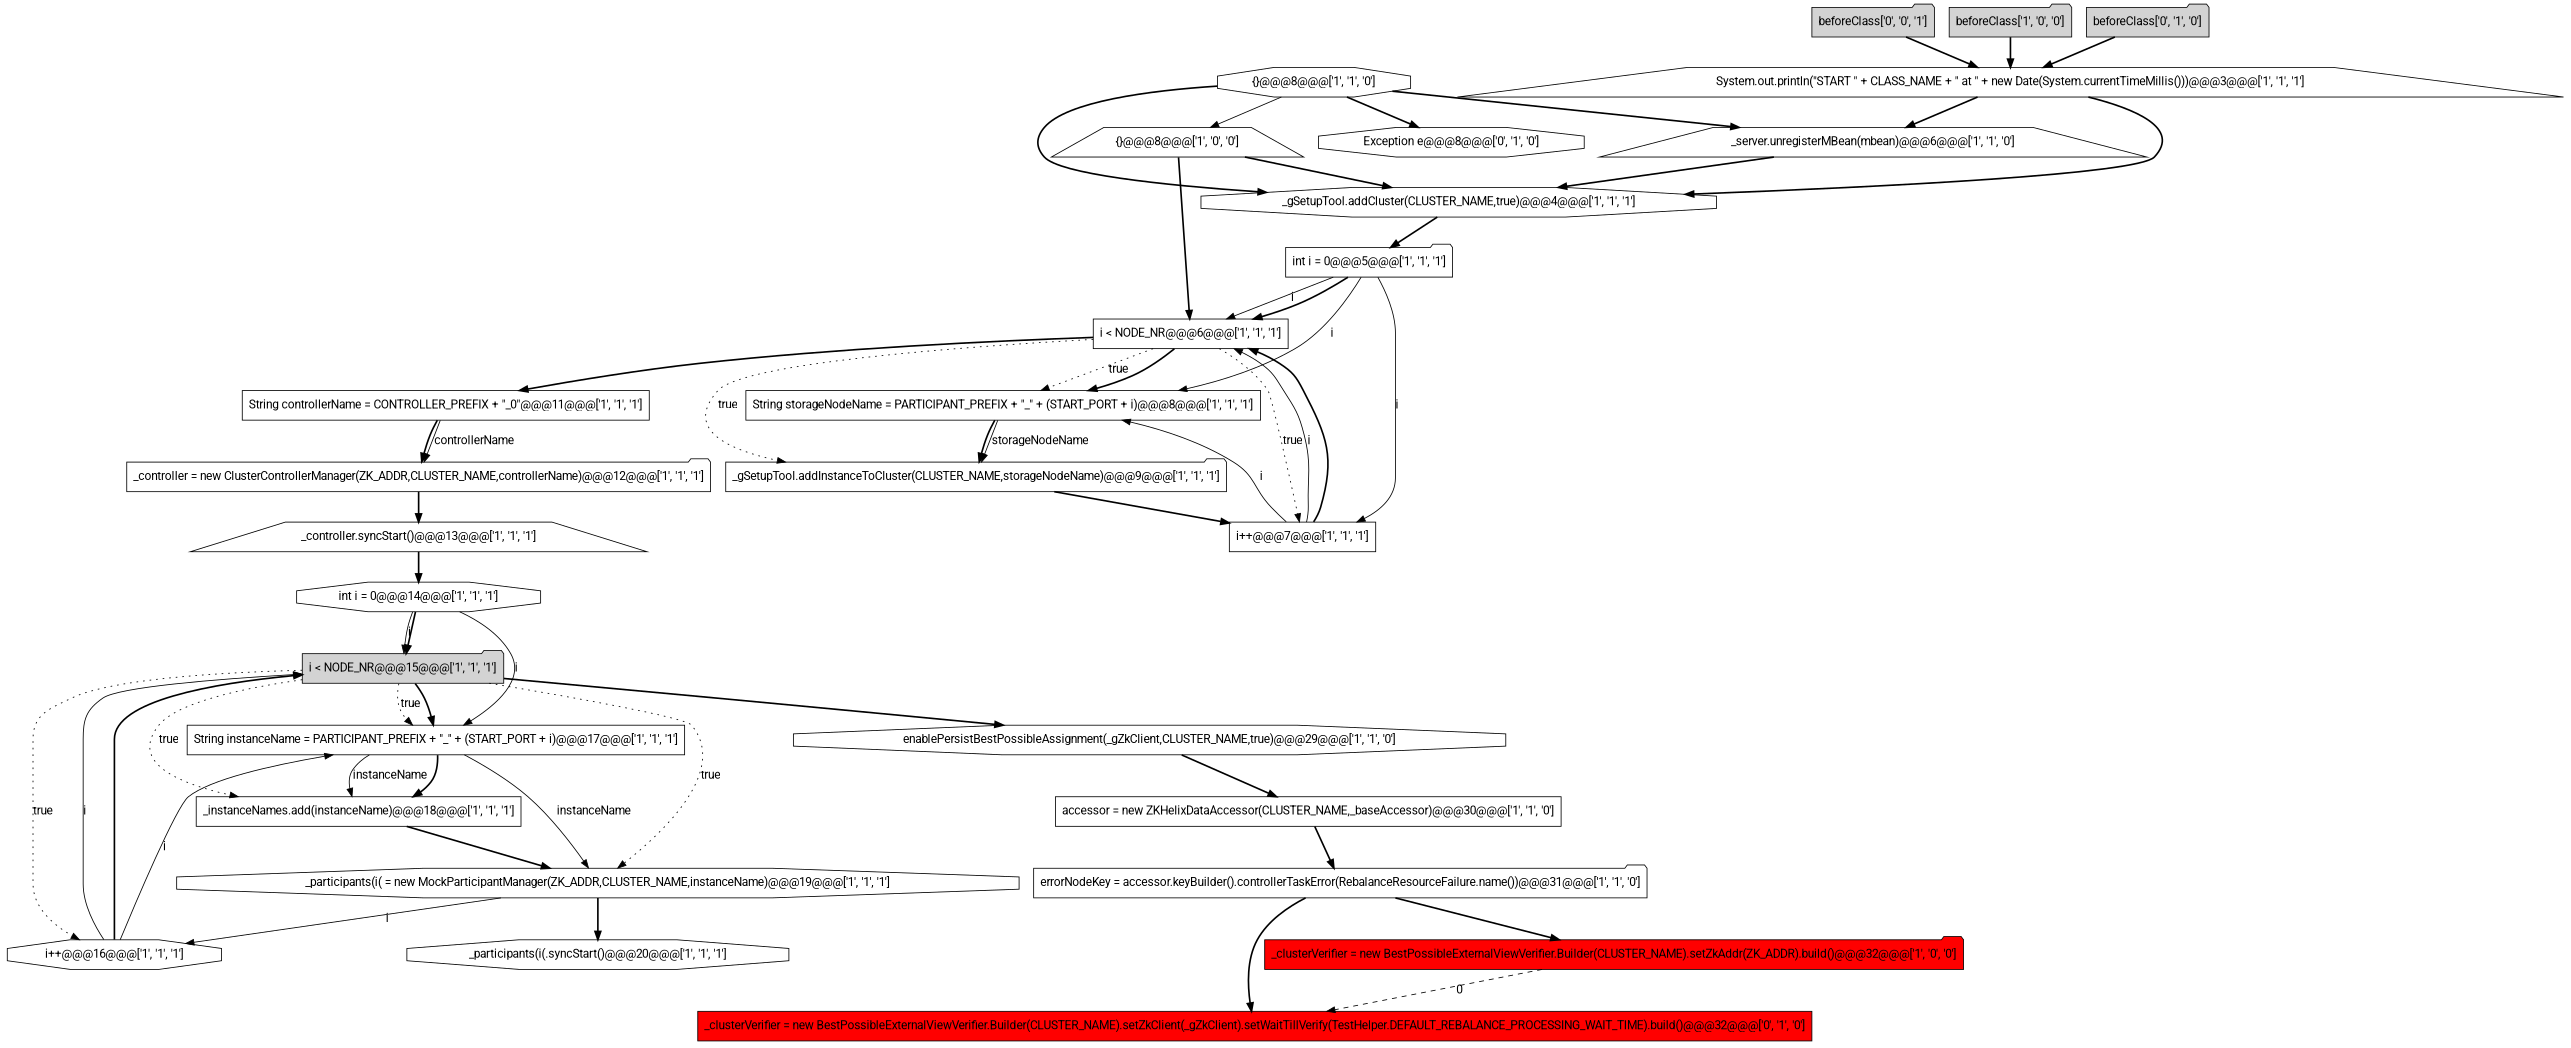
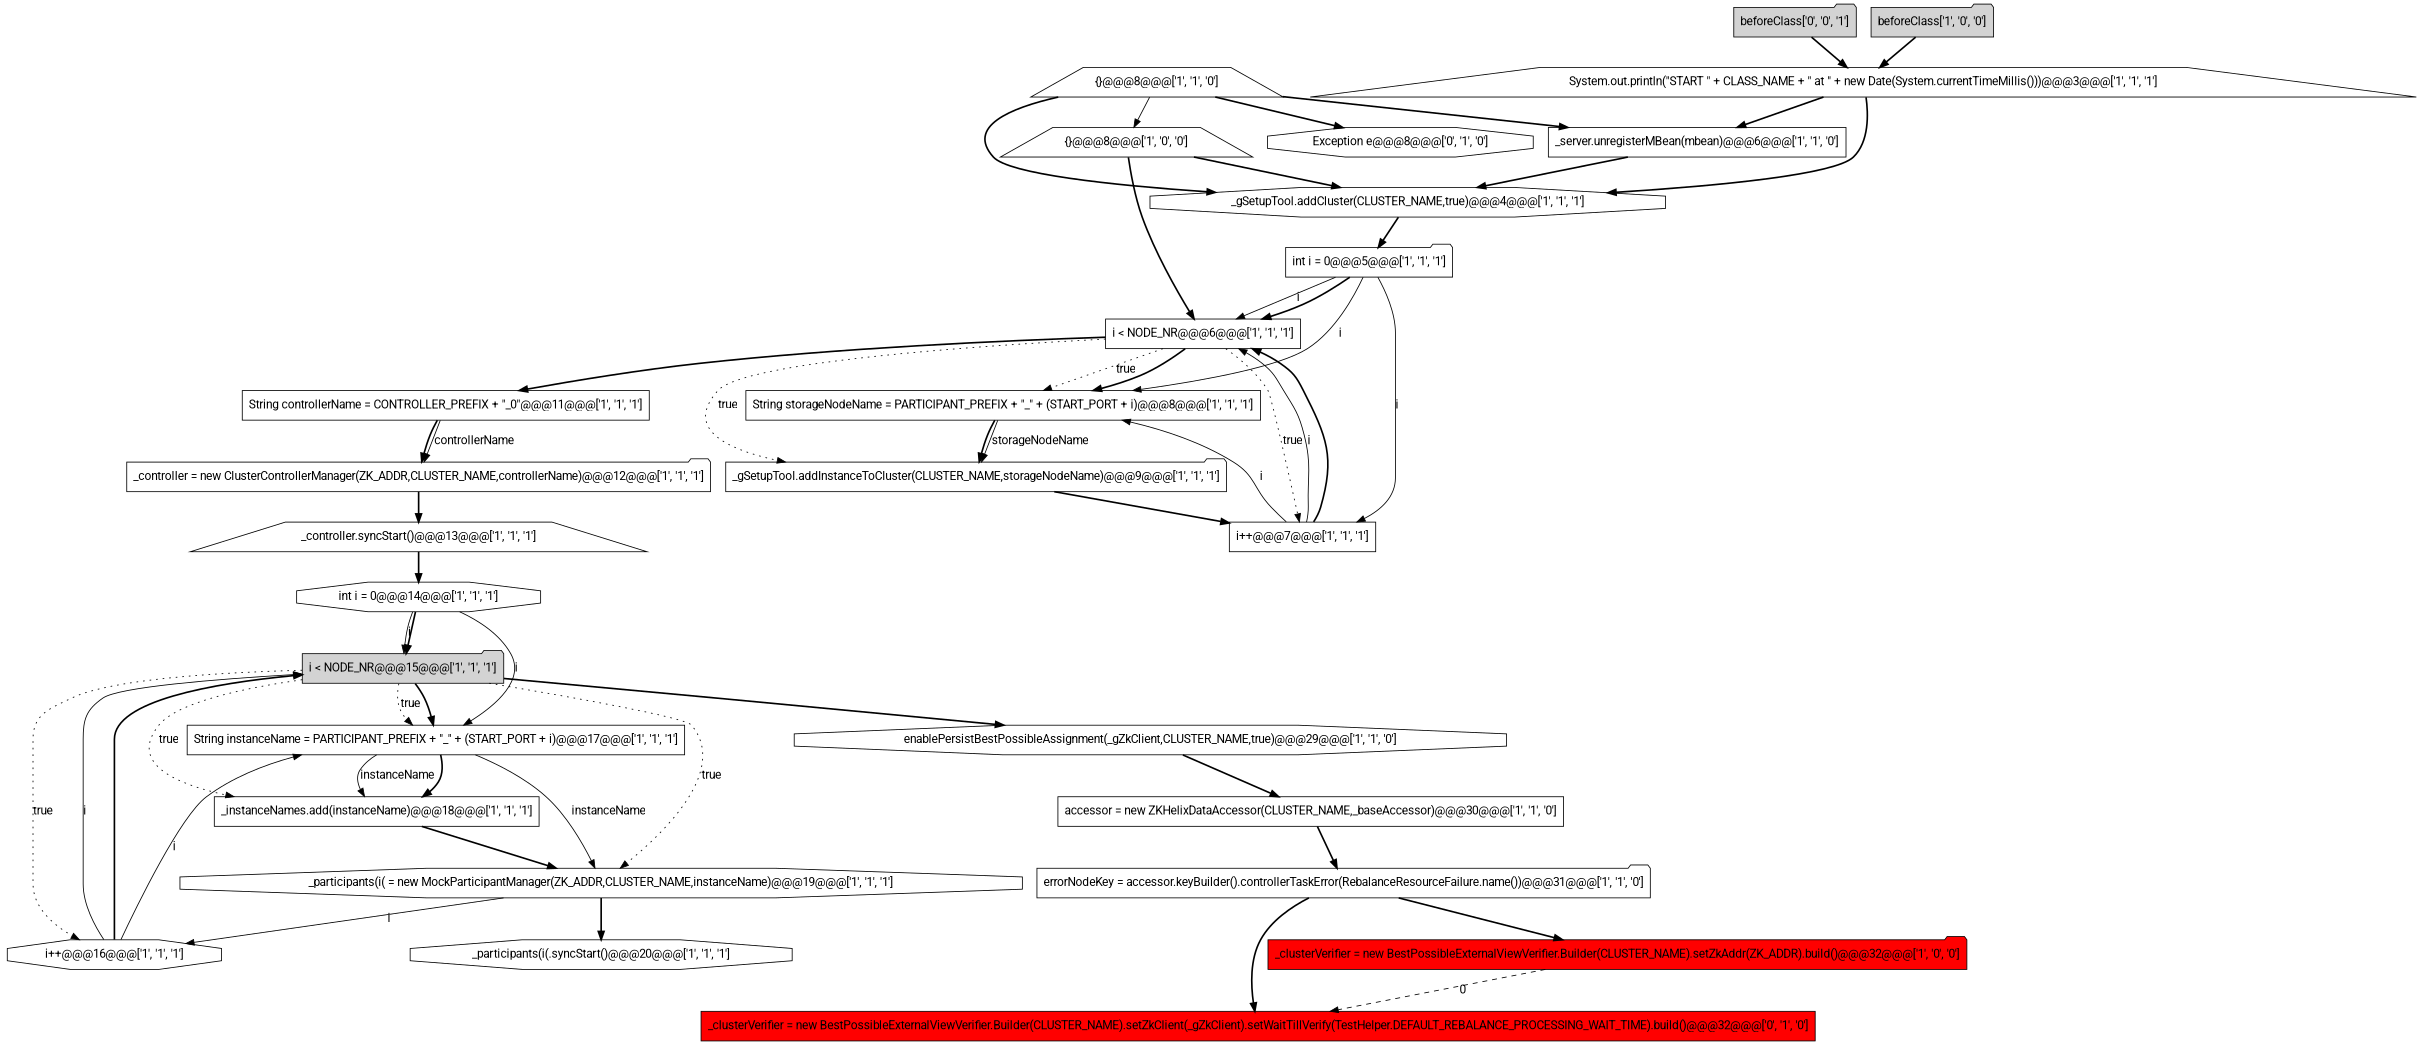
(2148, 22) -> none
(1314, 82) -> (1157, 82)
(1873, 142) -> (1697, 142)
